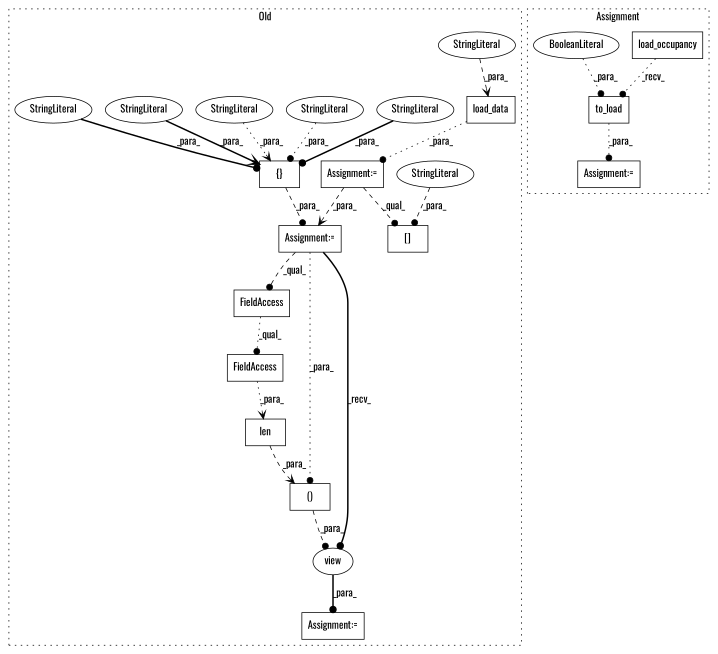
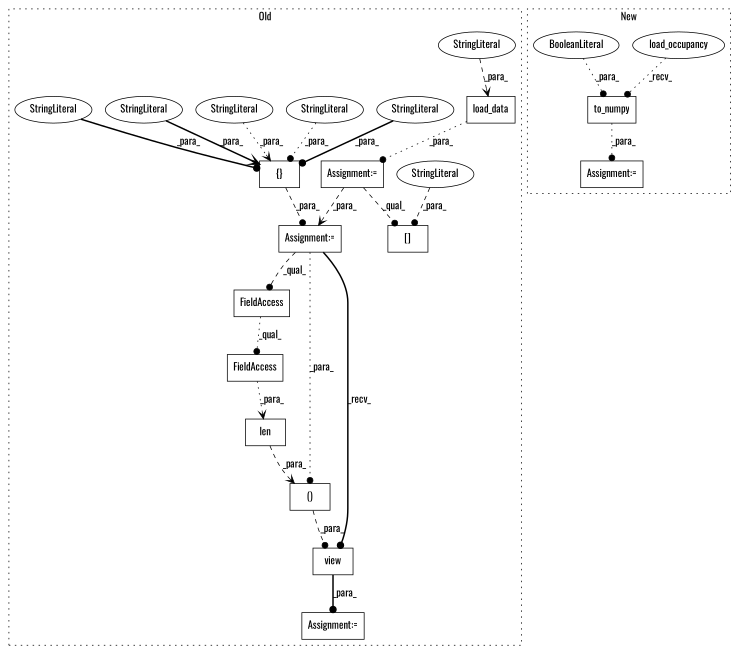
(618, 17) -> (629, 17)
(668, 45) -> (679, 45)
(609, 110) -> (612, 110)
(333, 561) -> (333, 561)
